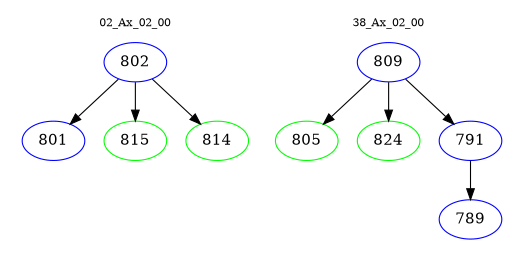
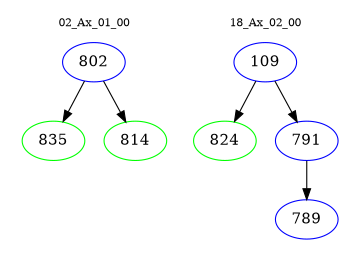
(135, 23) -> (94, 23)
(389, 23) -> (266, 23)
(389, 62) -> (265, 62)
(53, 141) -> none
(135, 141) -> (53, 141)
(307, 141) -> none
